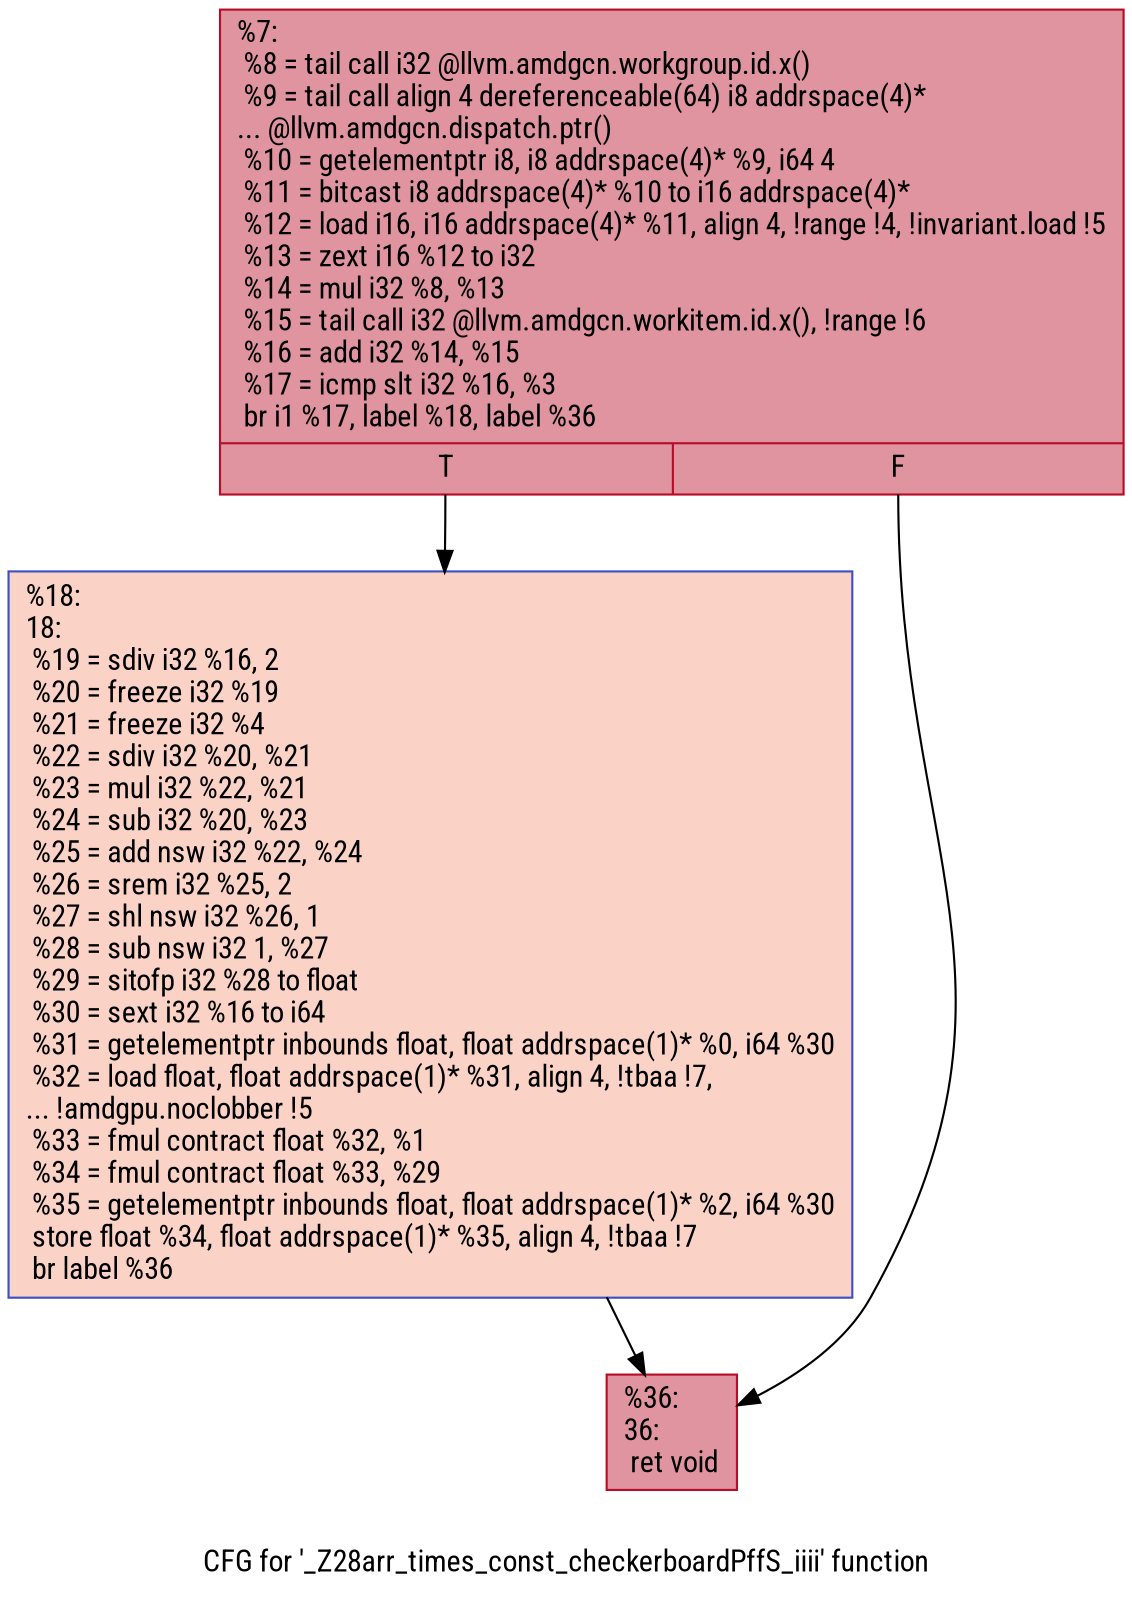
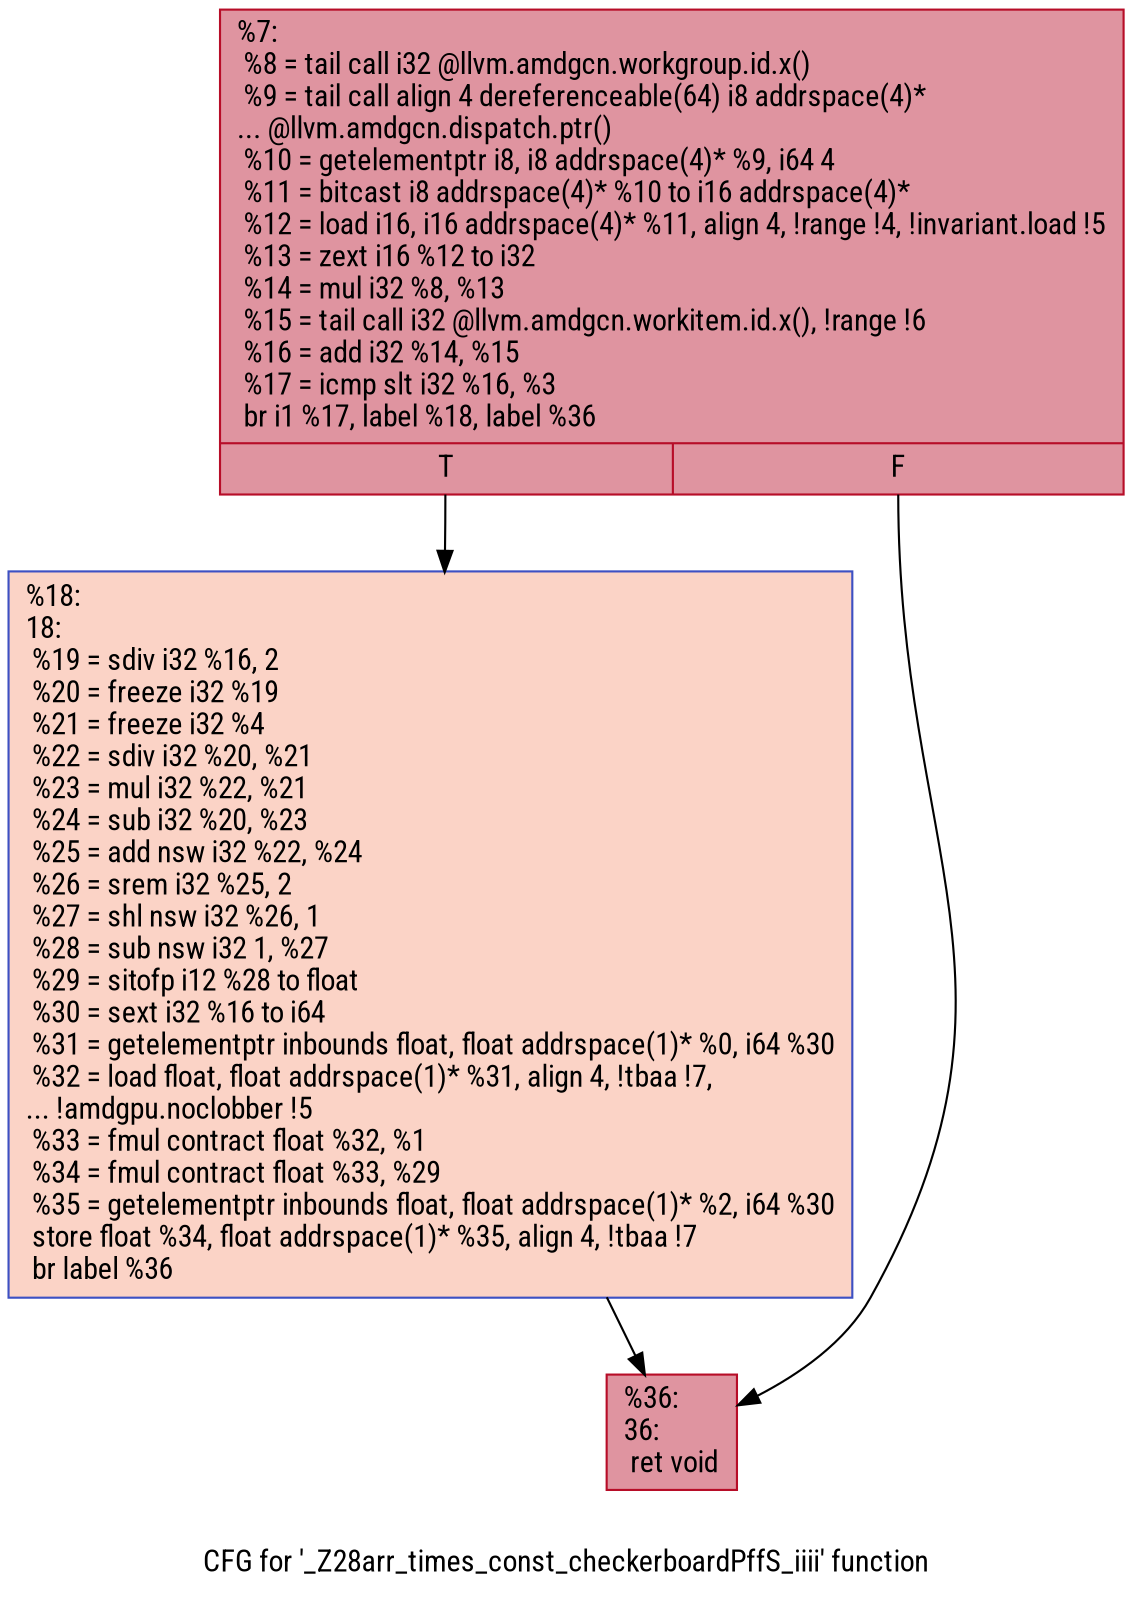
(193, 982) -> (193, 982)
